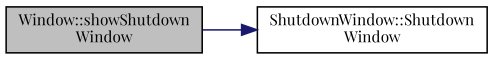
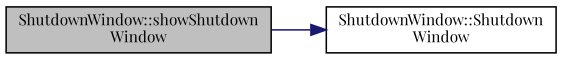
(104, 30) -> (139, 30)
